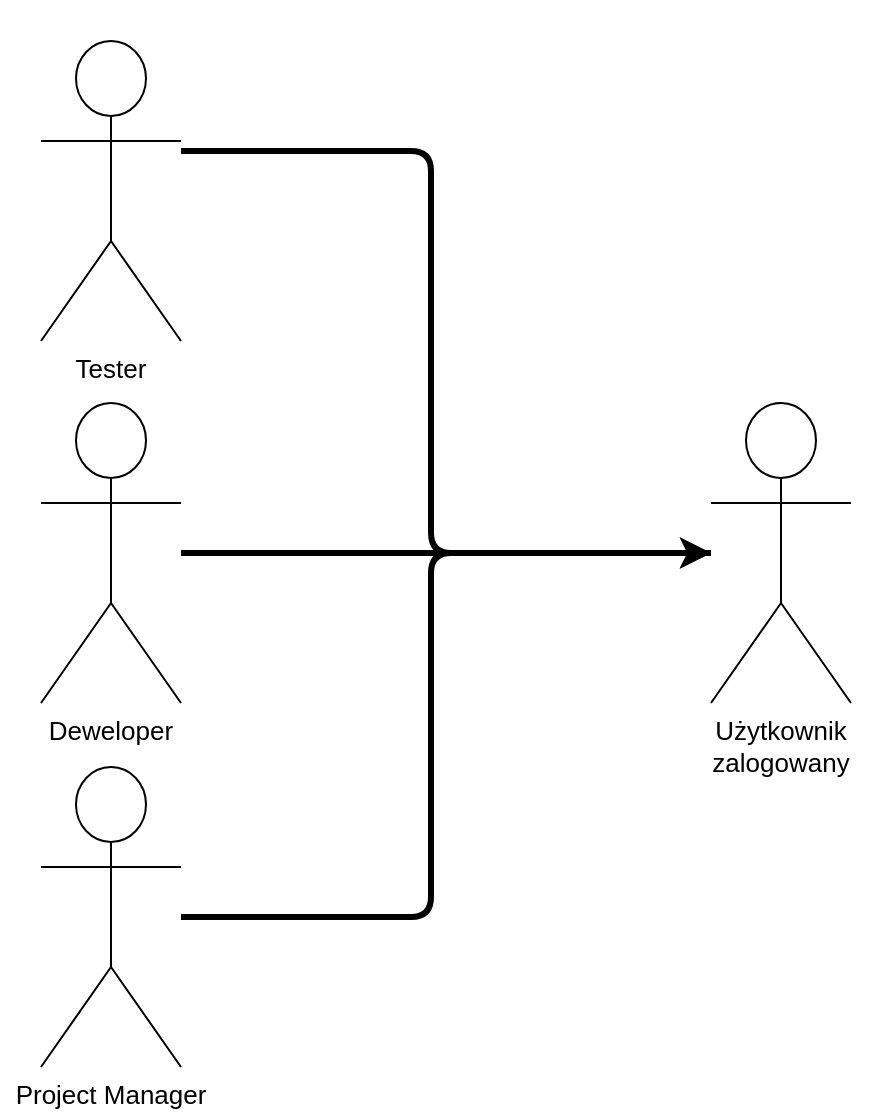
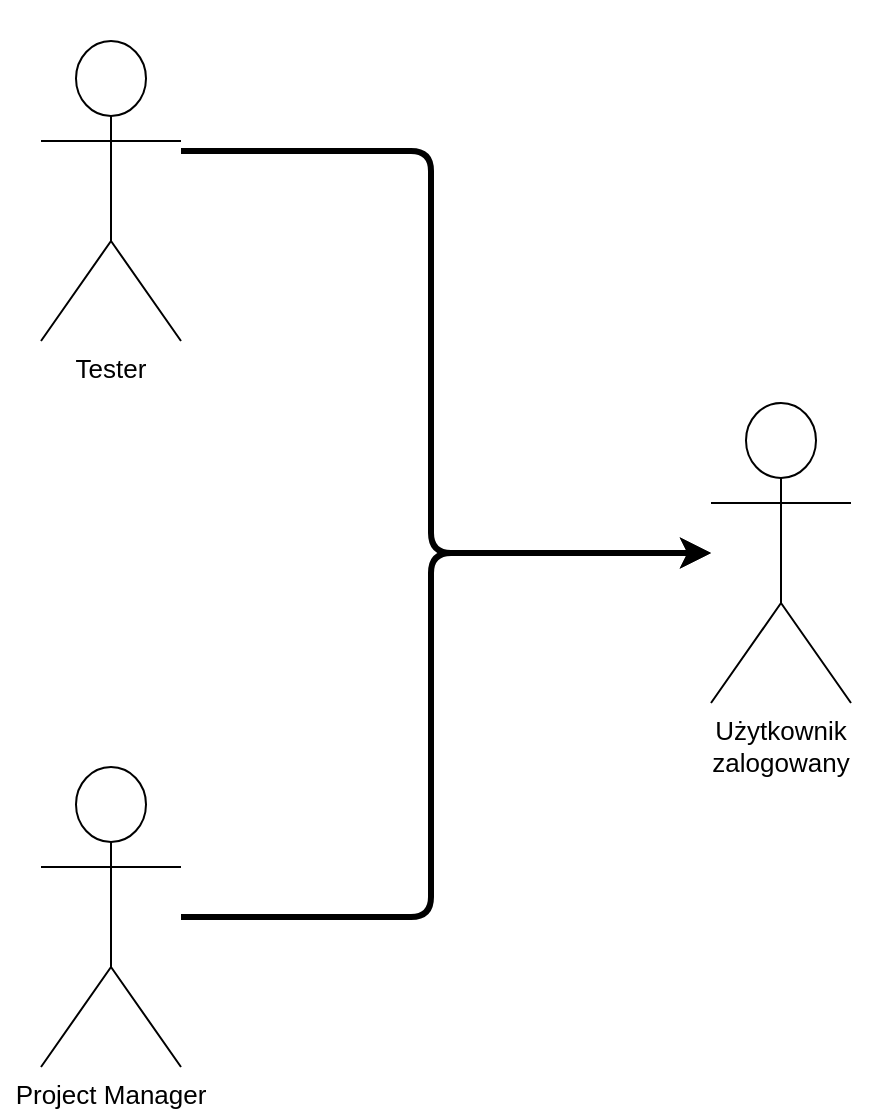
(111, 553) -> none
(309, 553) -> none
(708, 553) -> (437, 549)
